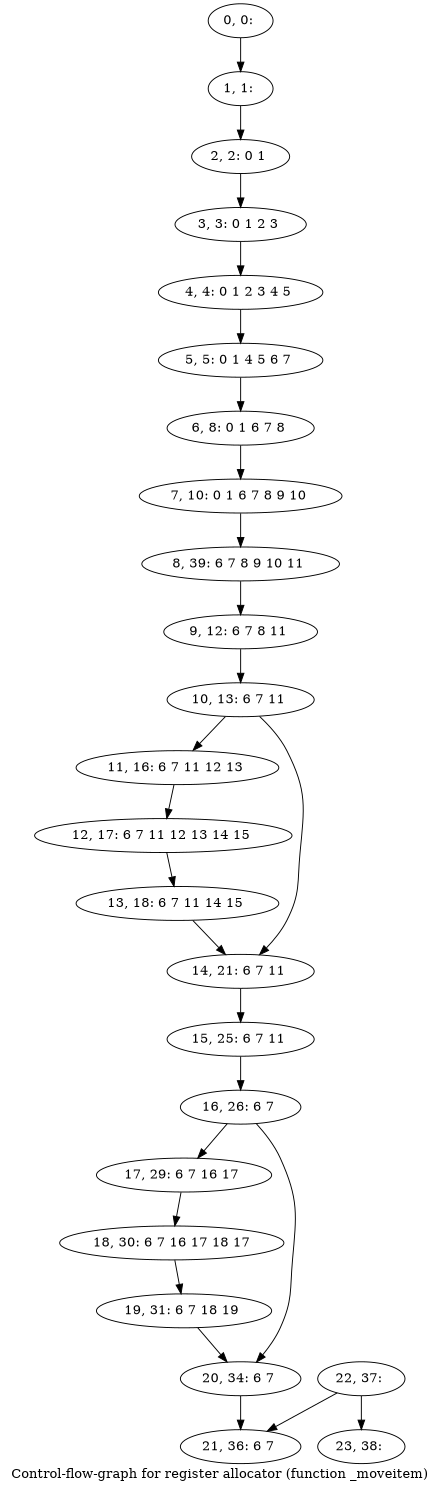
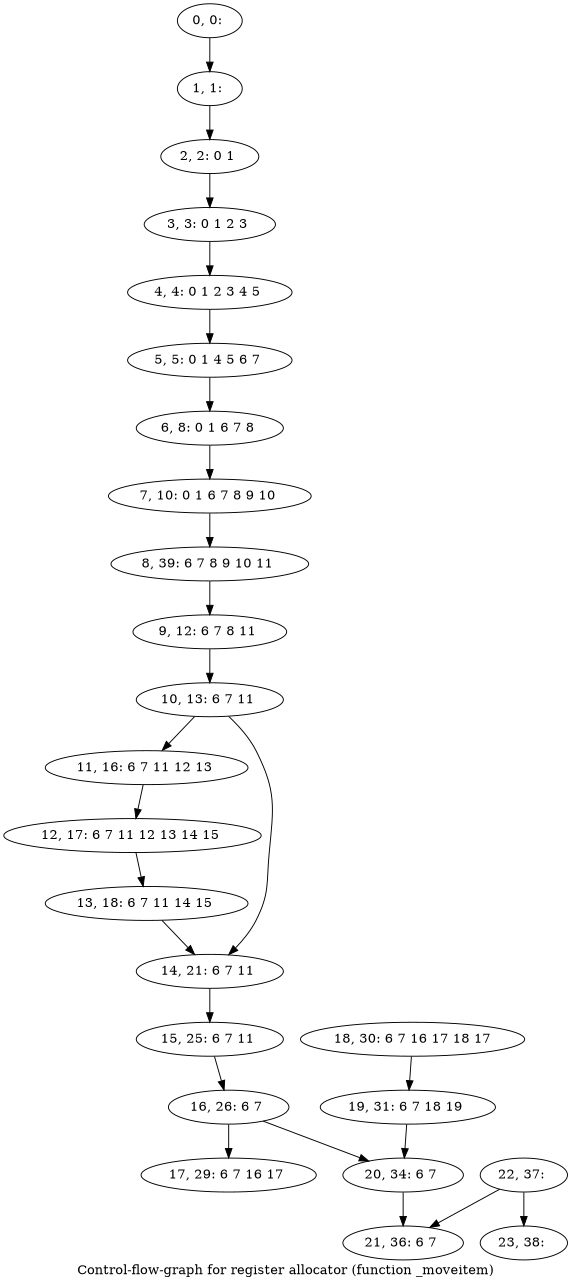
(179, 1204) -> none
